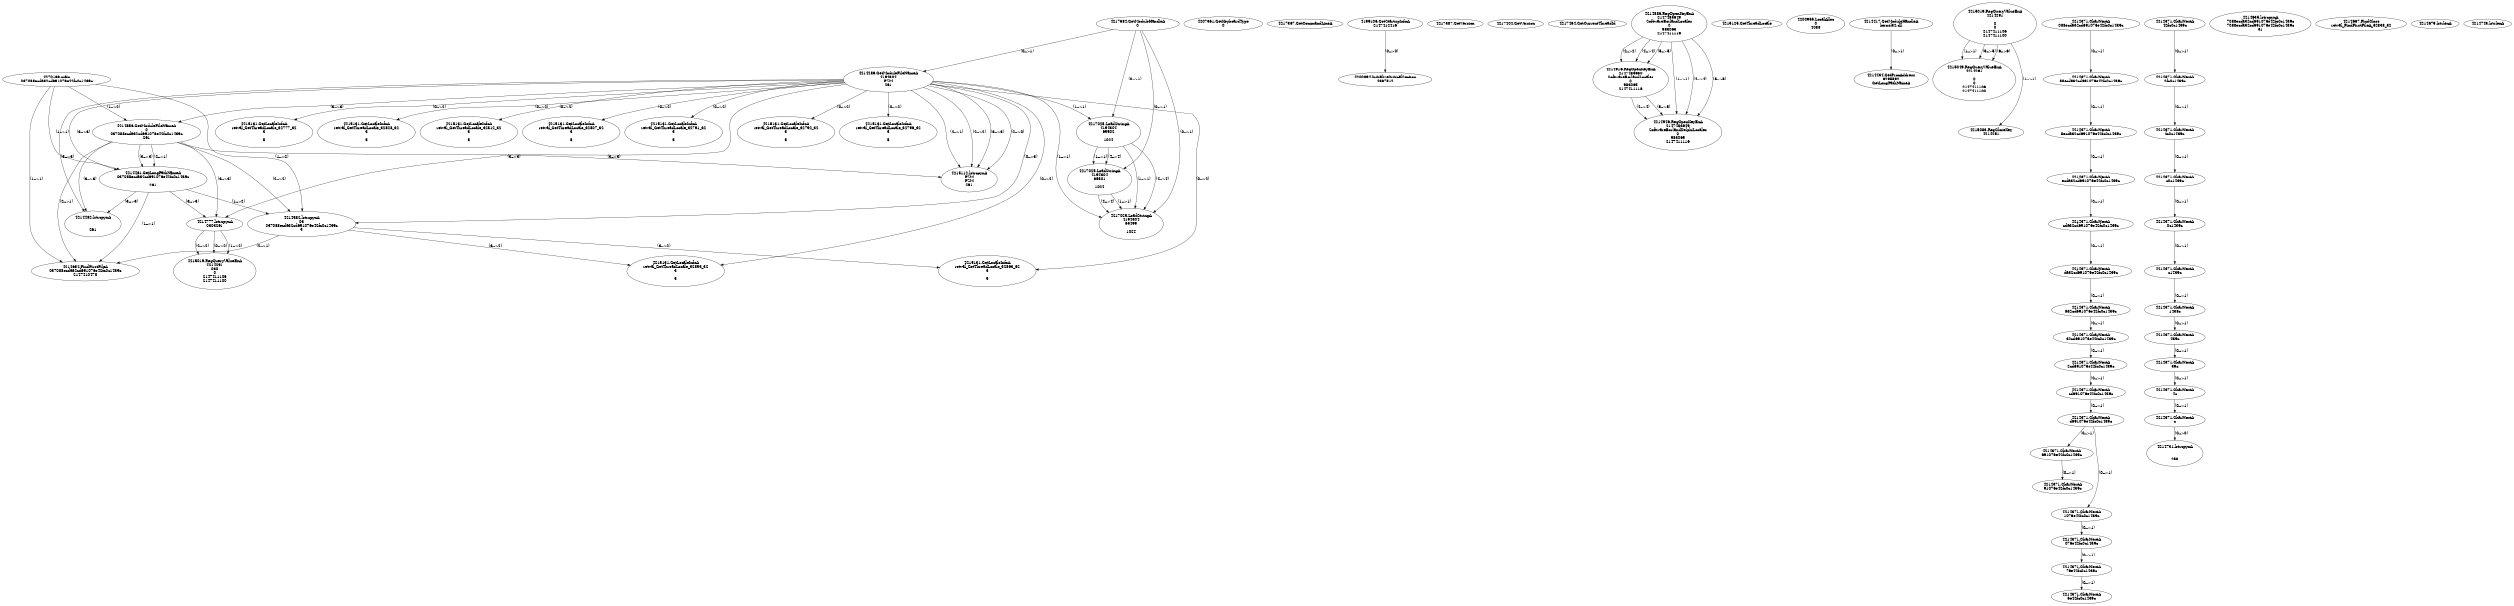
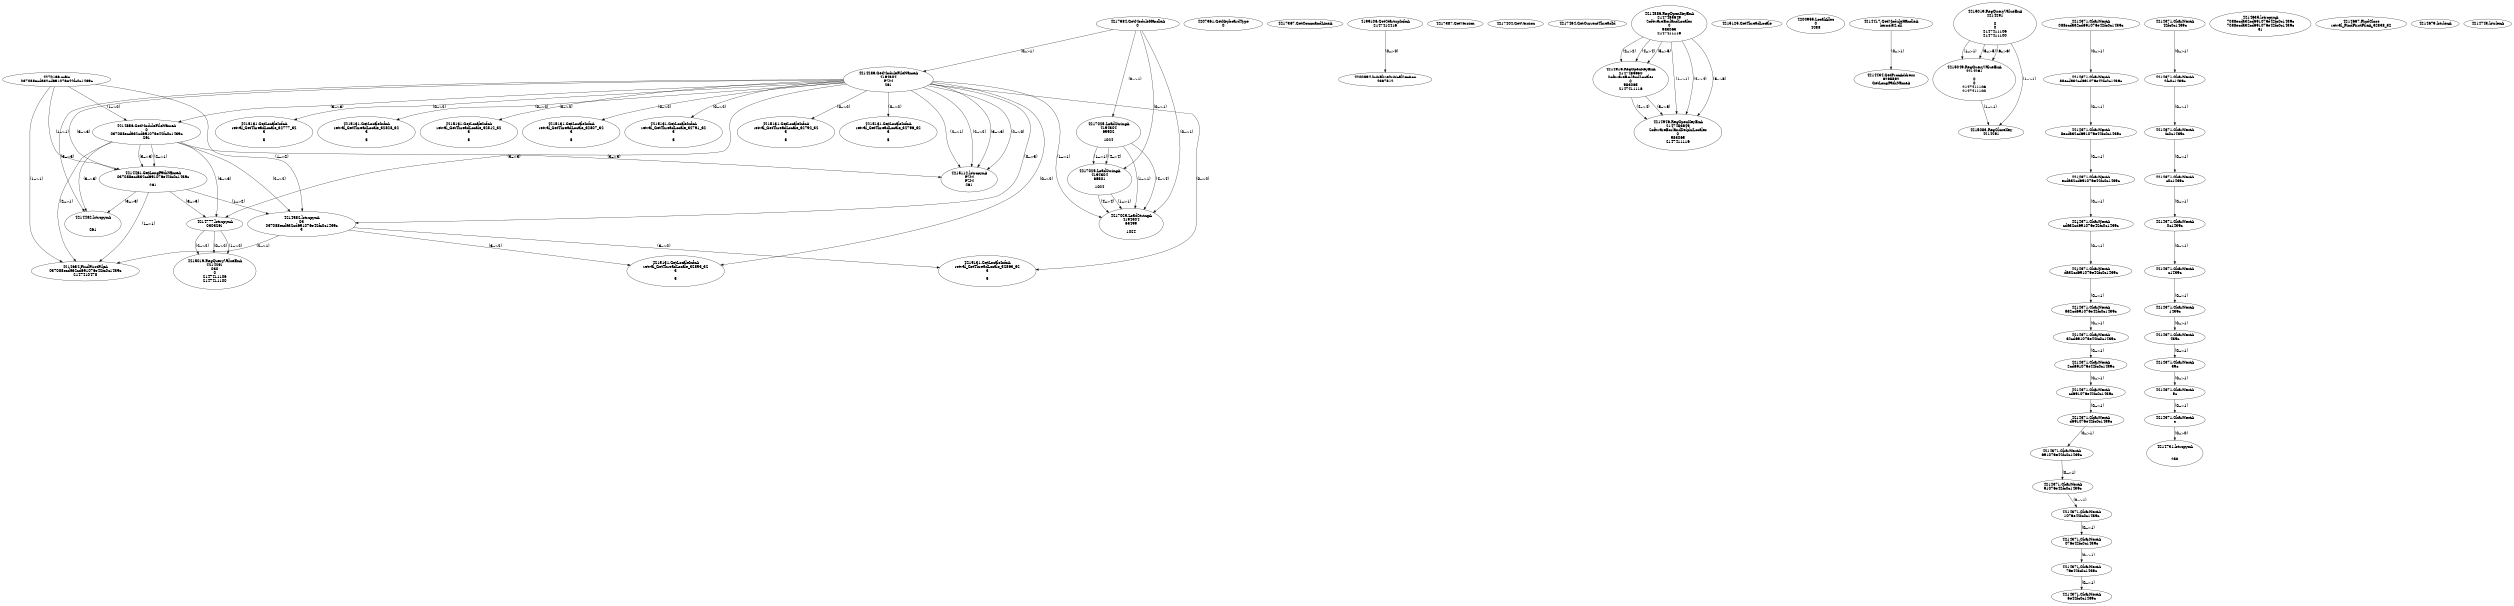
(1044, 99) -> none
none -> (1984, 111)
(2175, 310) -> (2175, 310)
(2175, 392) -> (2175, 392)
(2098, 467) -> (2071, 499)
